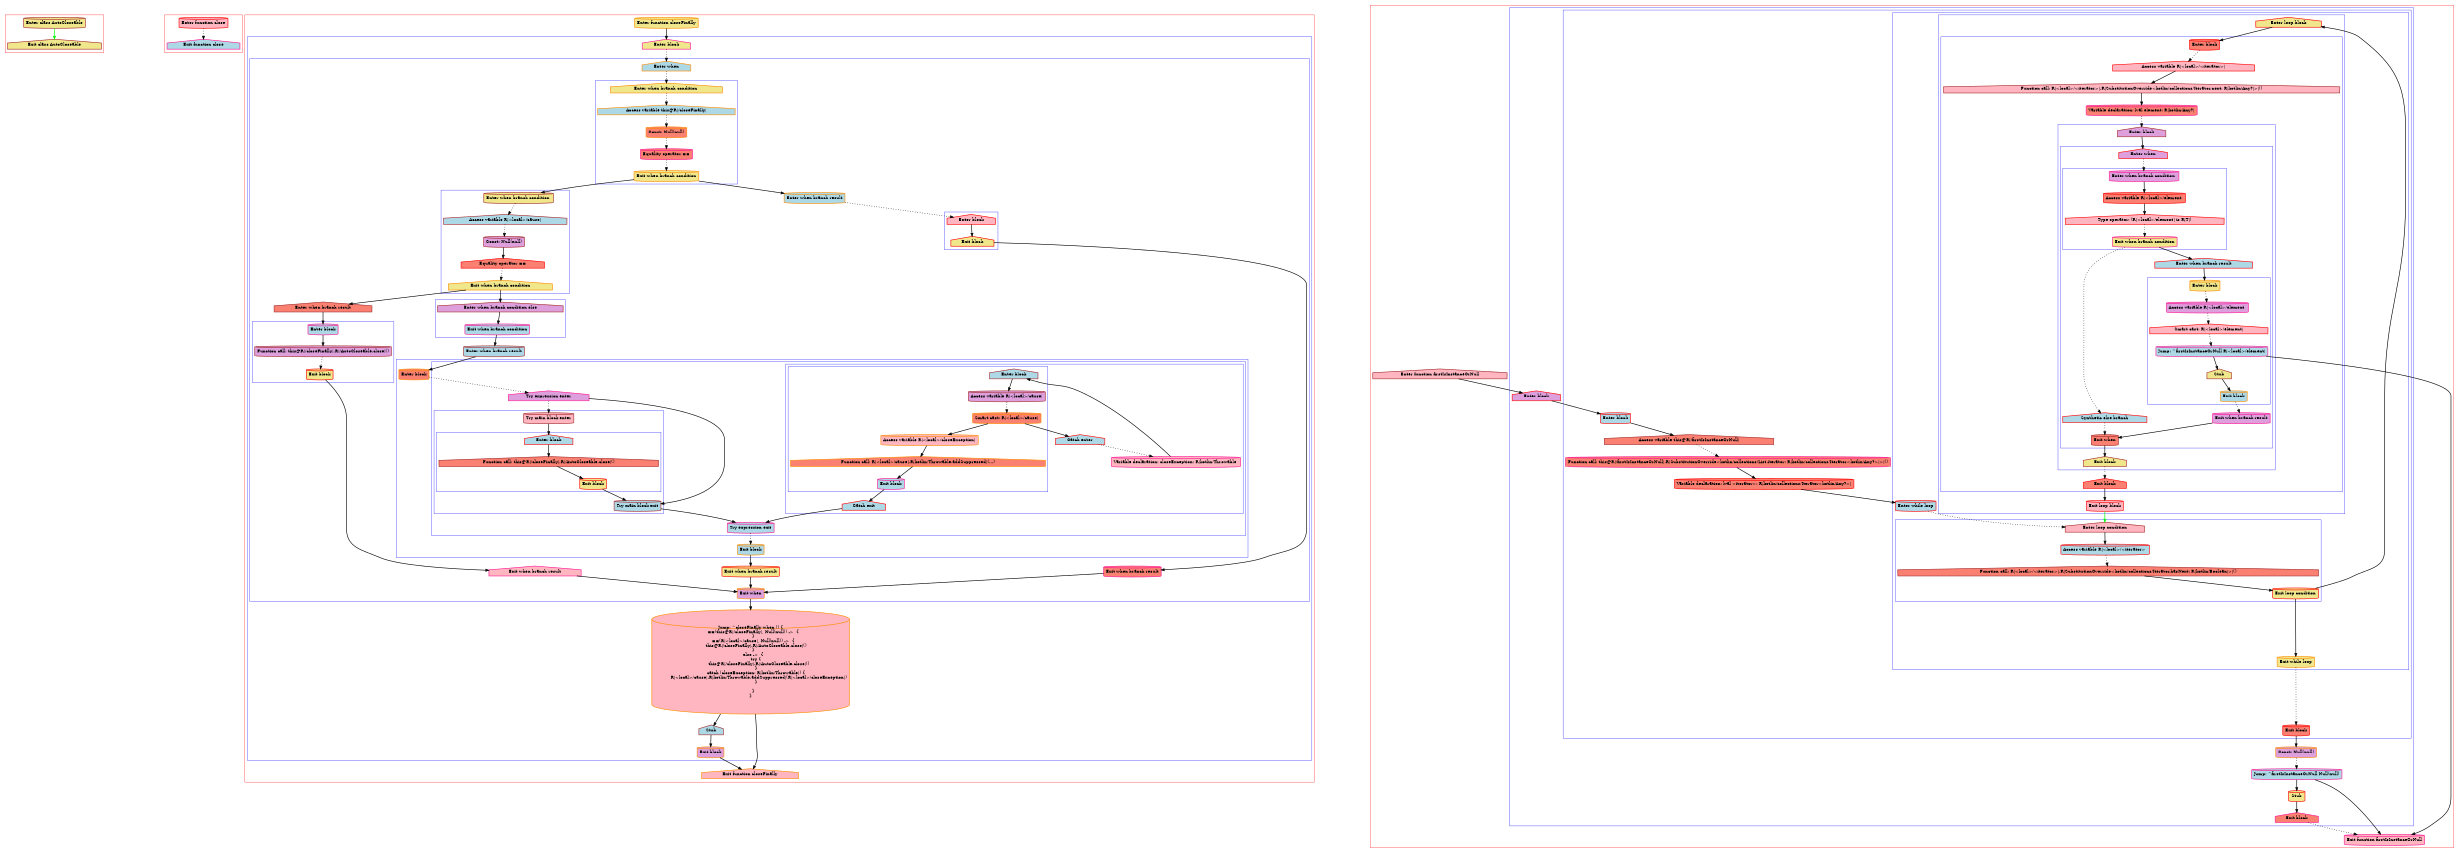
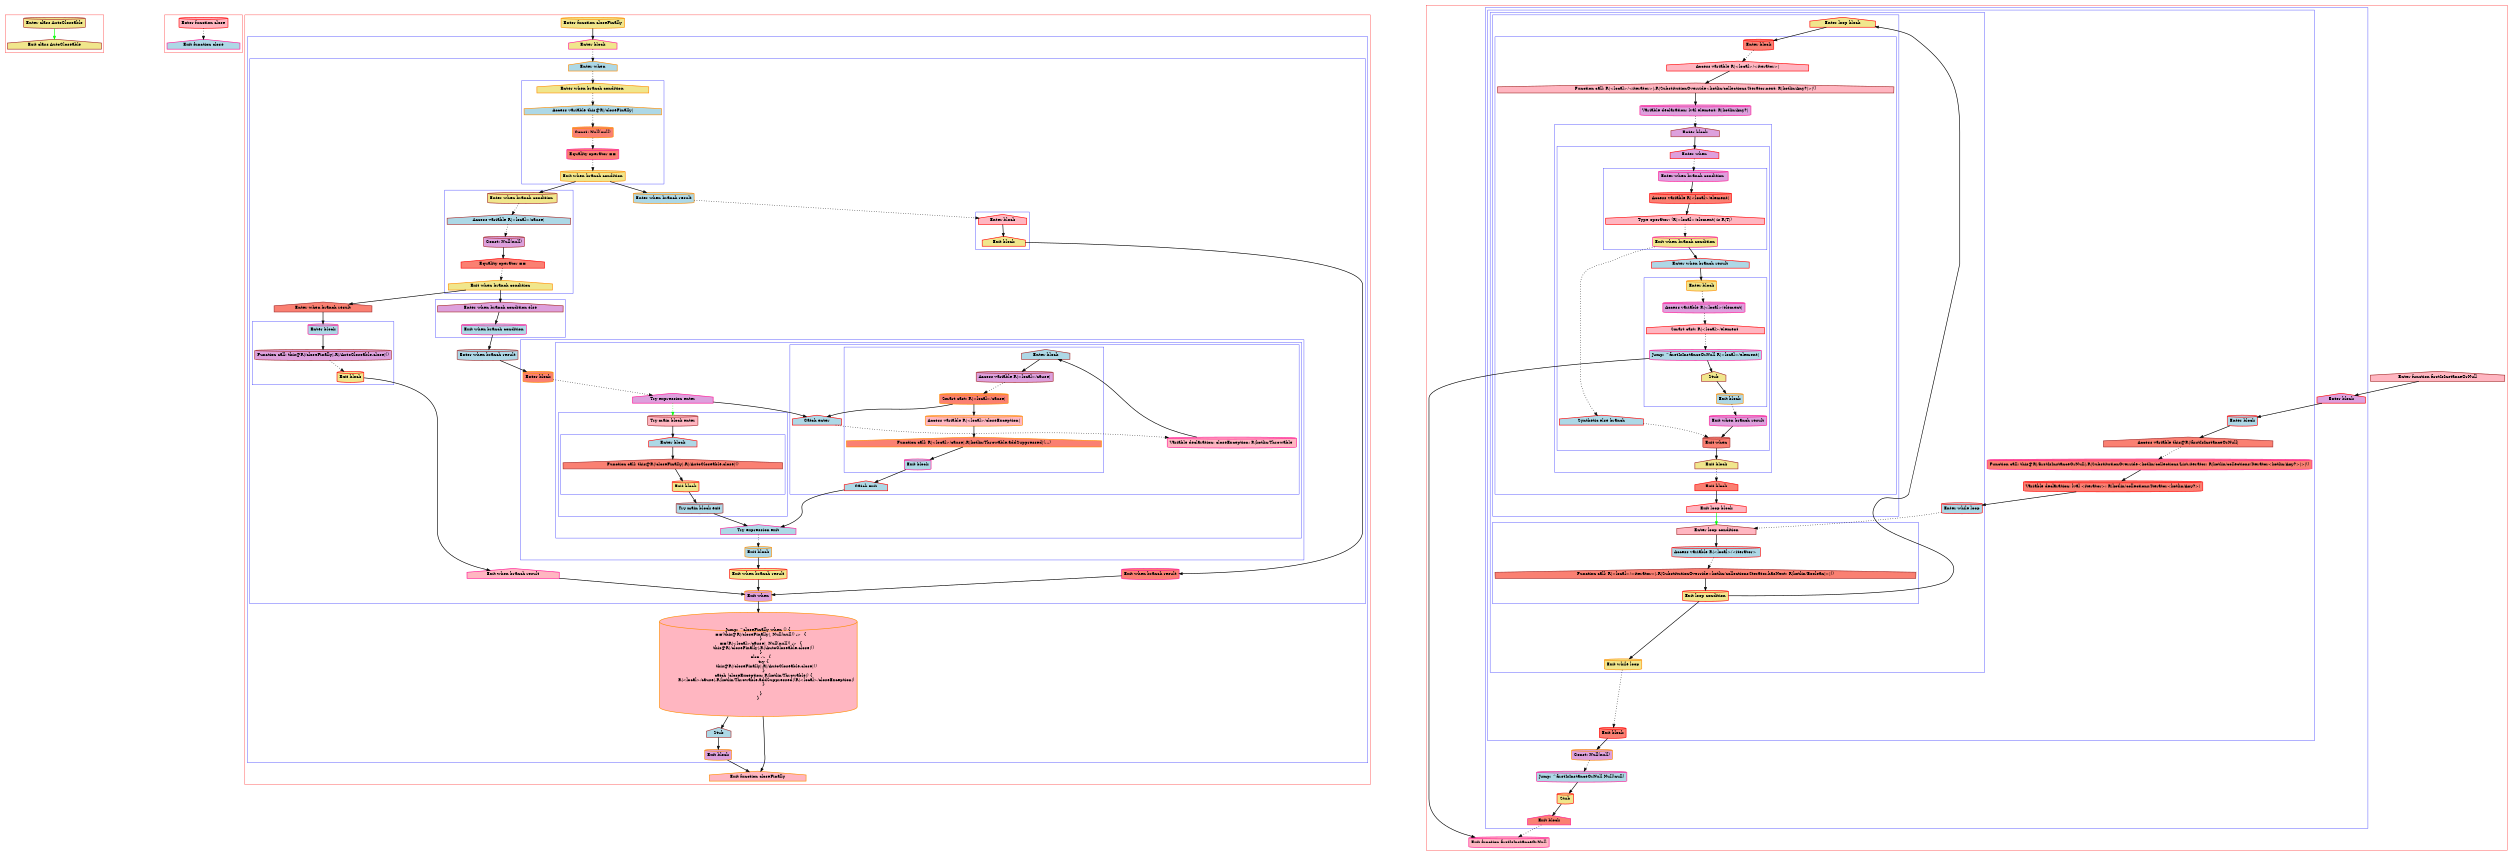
(2142, 110) -> (1695, 110)
(549, 405) -> (673, 408)
(711, 422) -> (759, 407)
(2105, 506) -> (1716, 508)
(751, 528) -> (758, 530)
(2351, 801) -> none
